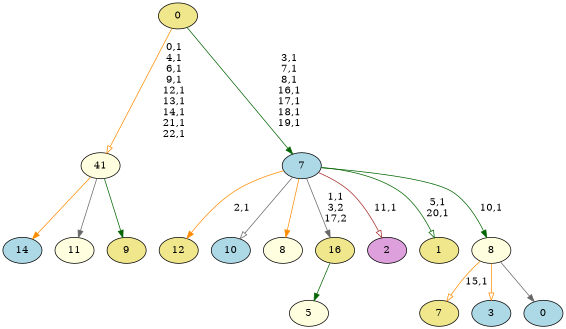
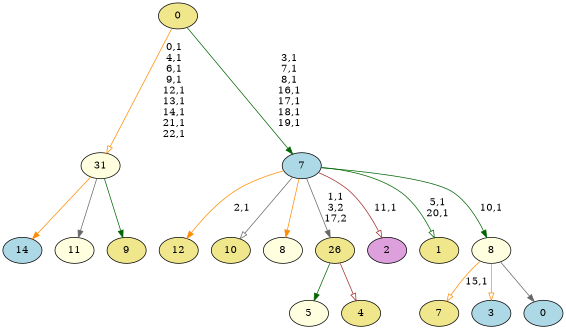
(101, 166) -> (101, 166)
(231, 250) -> (231, 250)
(335, 250) -> (335, 250)
none -> (361, 313)
